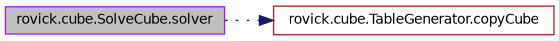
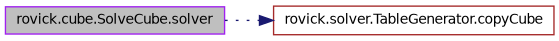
(414, 20) -> (414, 20)
